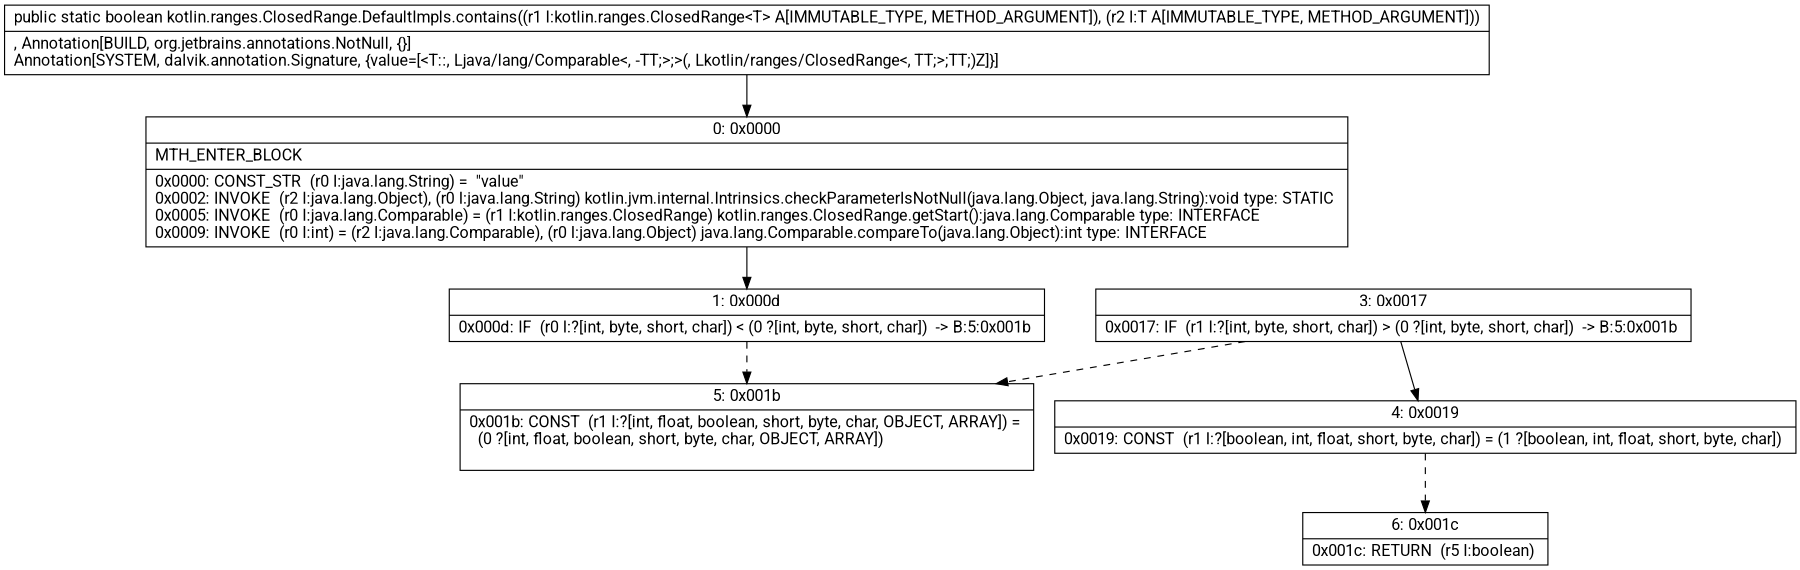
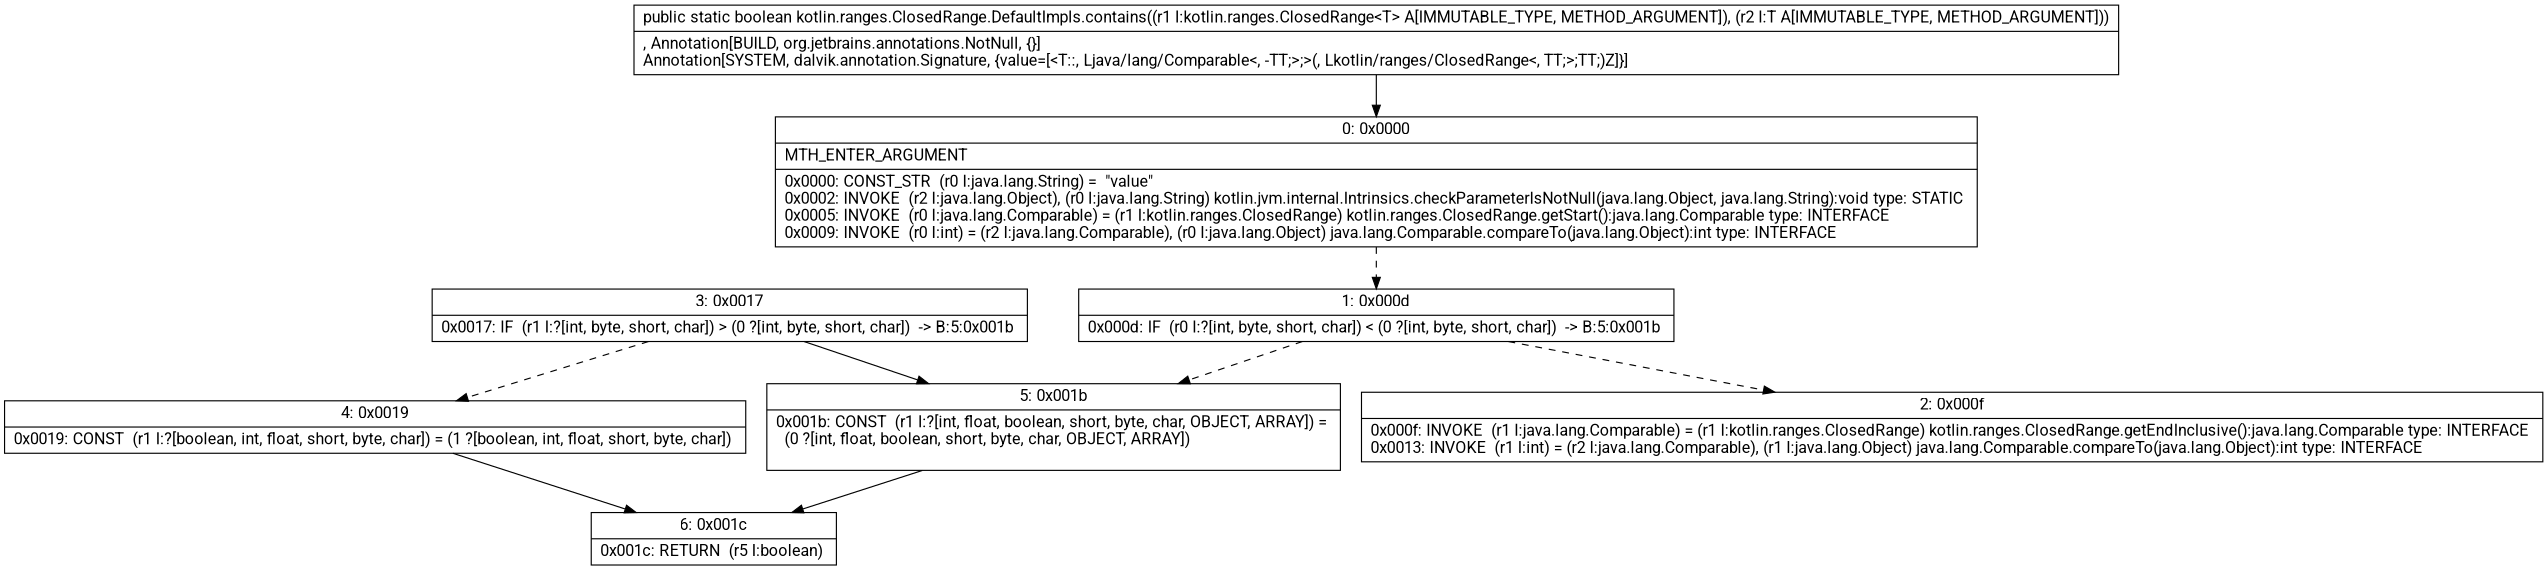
(229, 156) -> (876, 156)
(747, 262) -> (1376, 262)
(1126, 362) -> (861, 361)
(1408, 366) -> (558, 369)
none -> (1952, 427)
(1425, 477) -> (539, 481)
none -> (863, 490)
